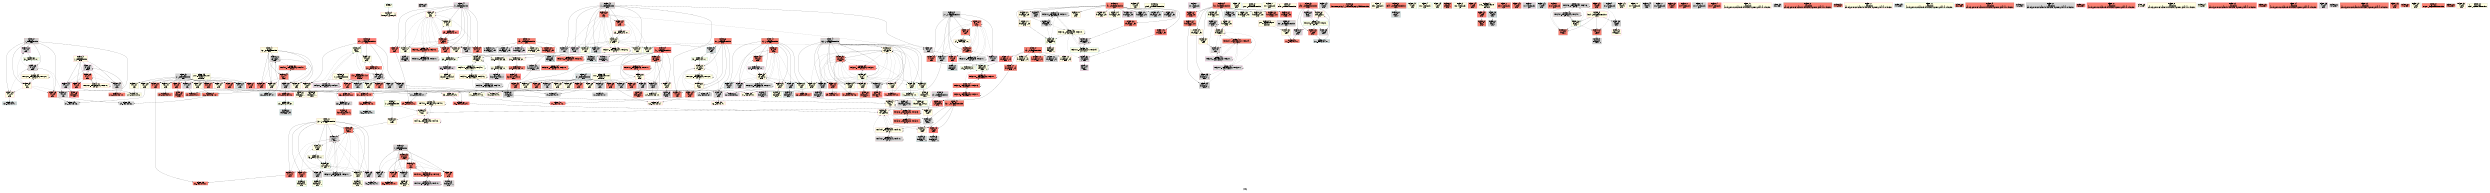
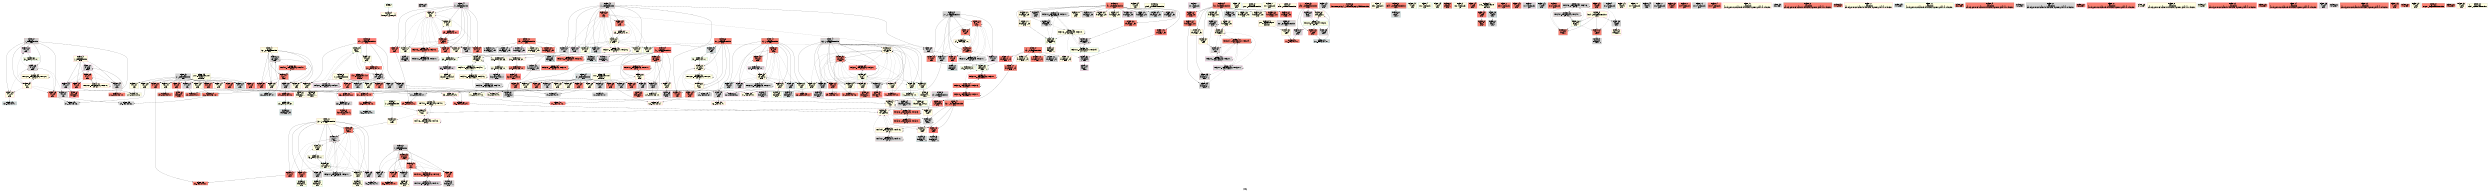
none -> (1088, 14)
